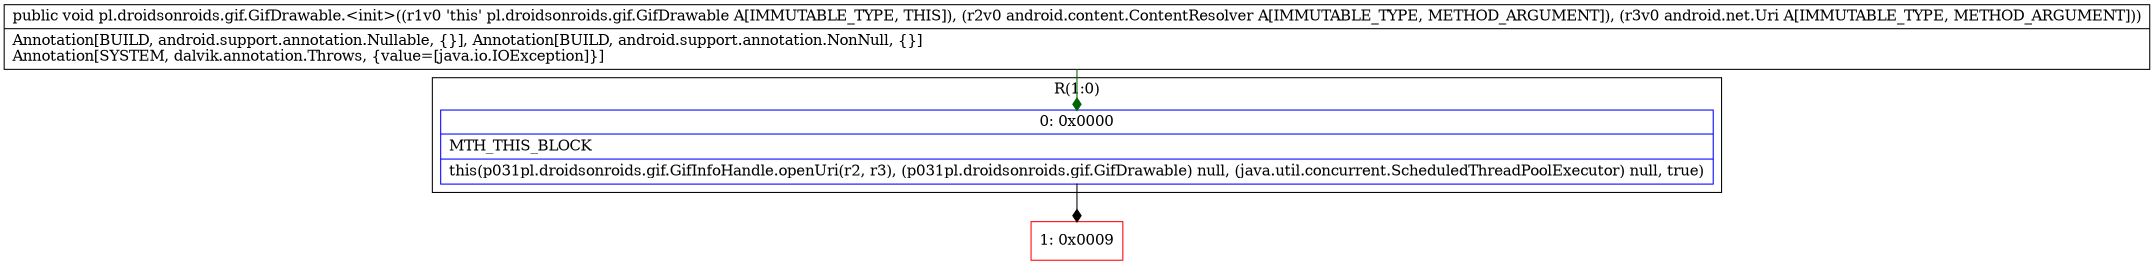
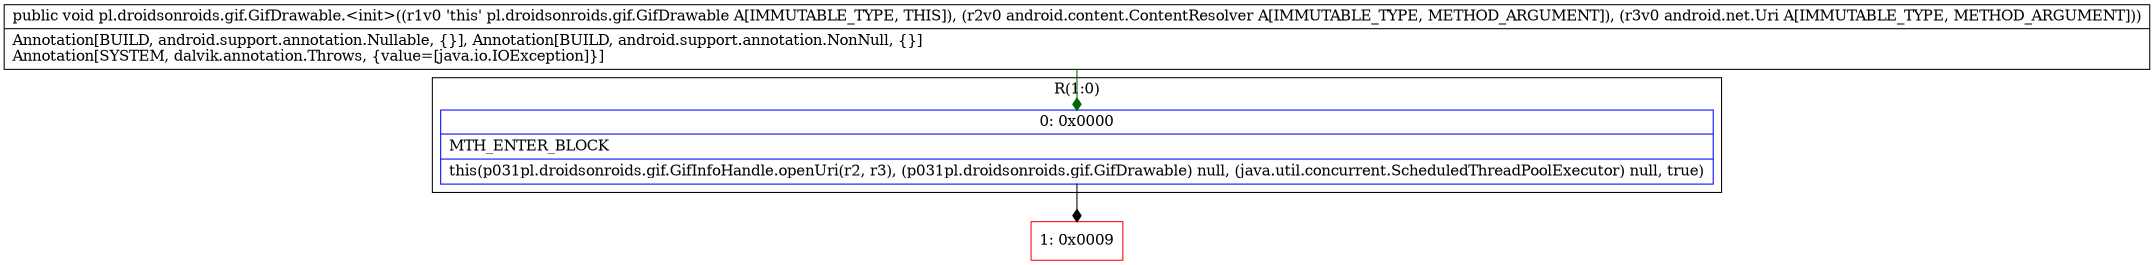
(520, 146) -> (529, 146)
